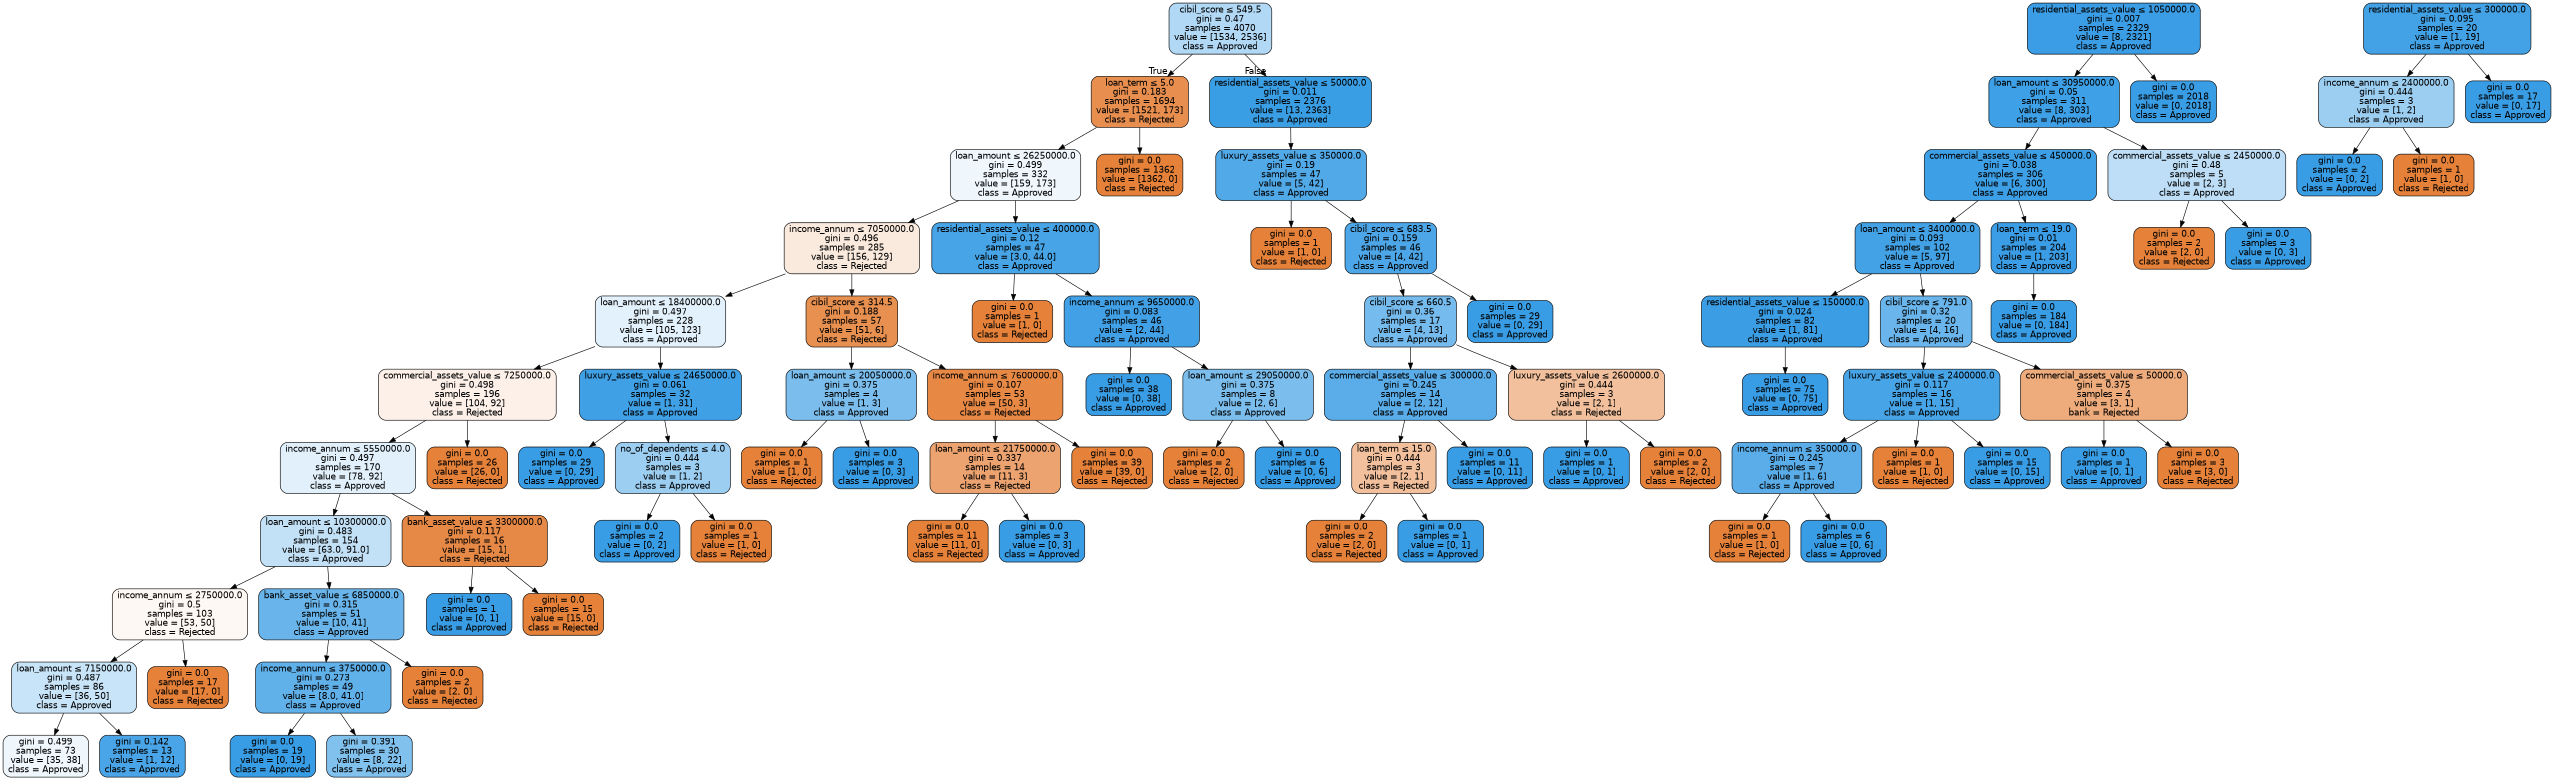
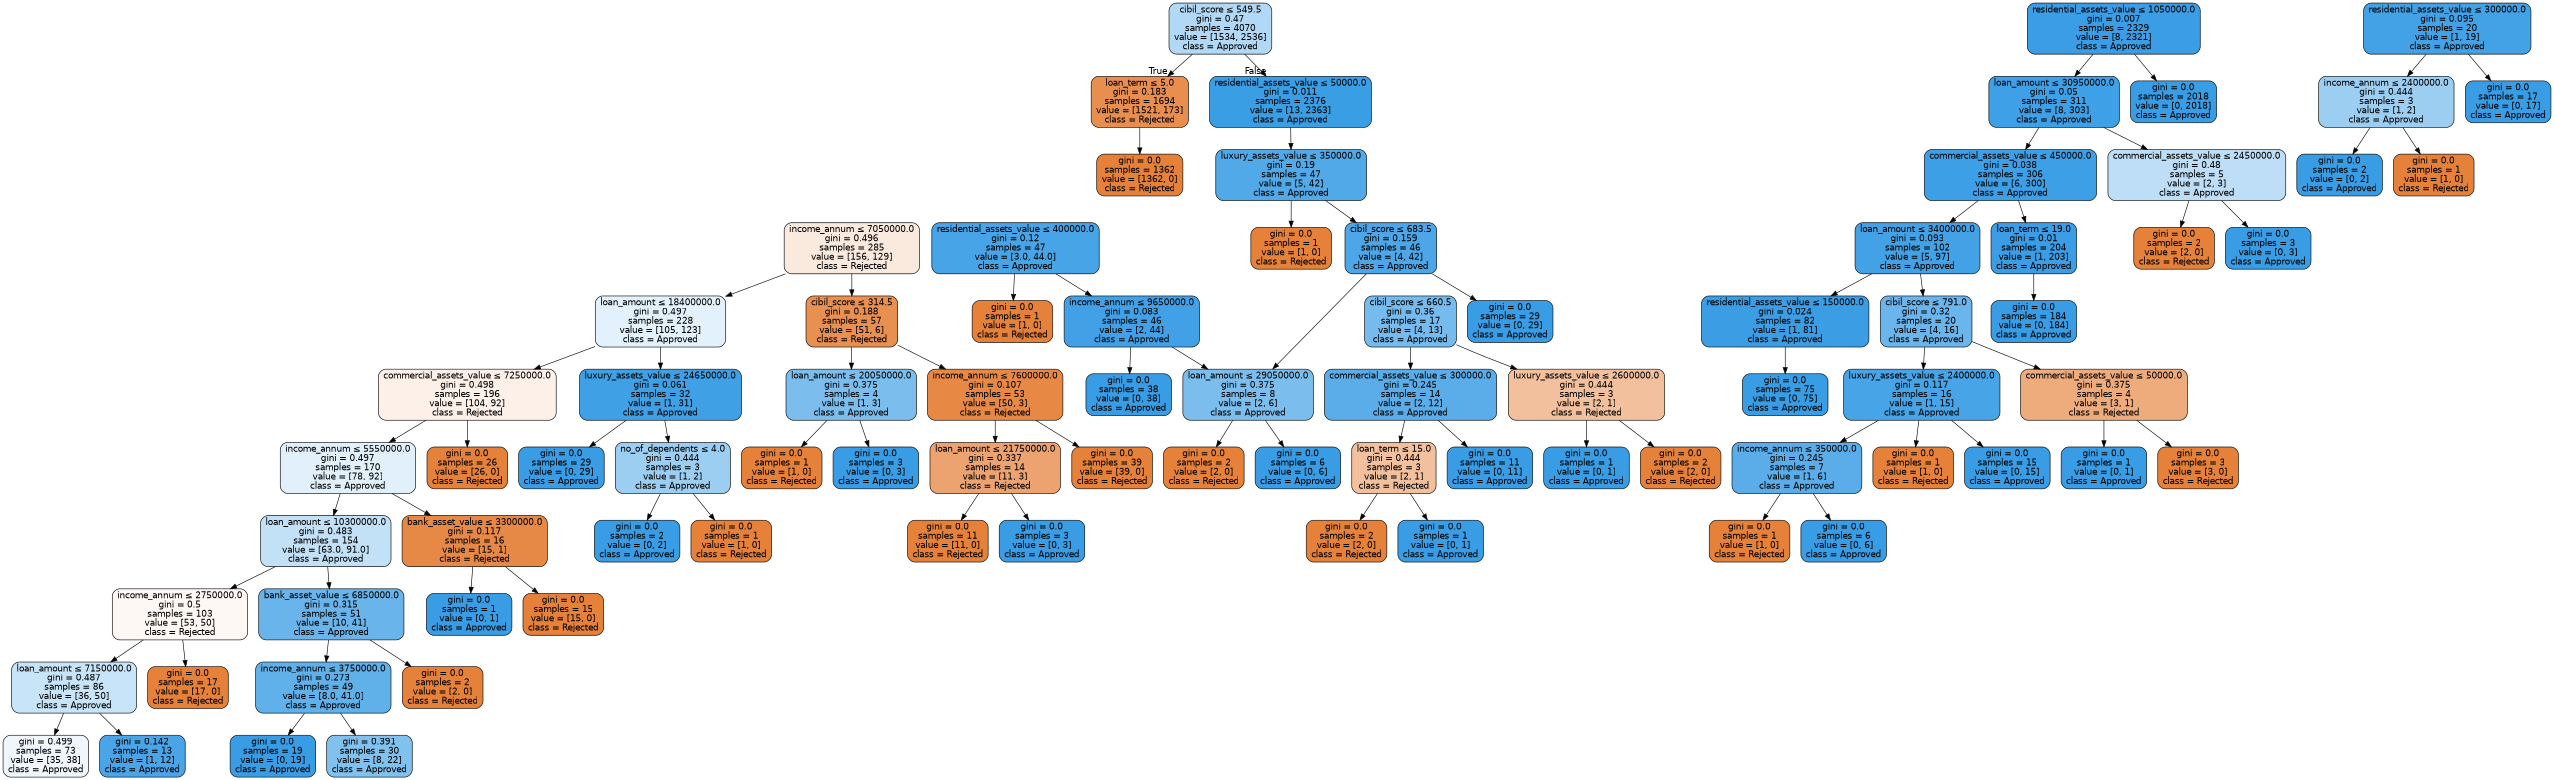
(1016, 175) -> none
(1400, 282) -> (1322, 319)
(2104, 413) -> (2104, 413)
